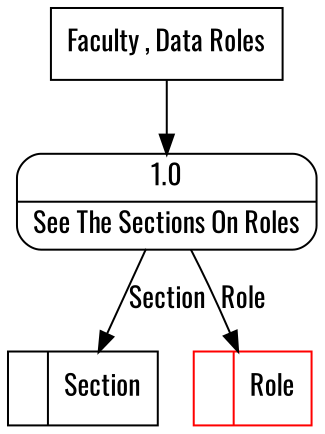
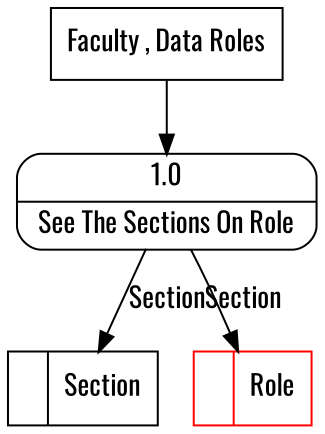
(167, 225) -> (167, 225)
(244, 301) -> (244, 301)
